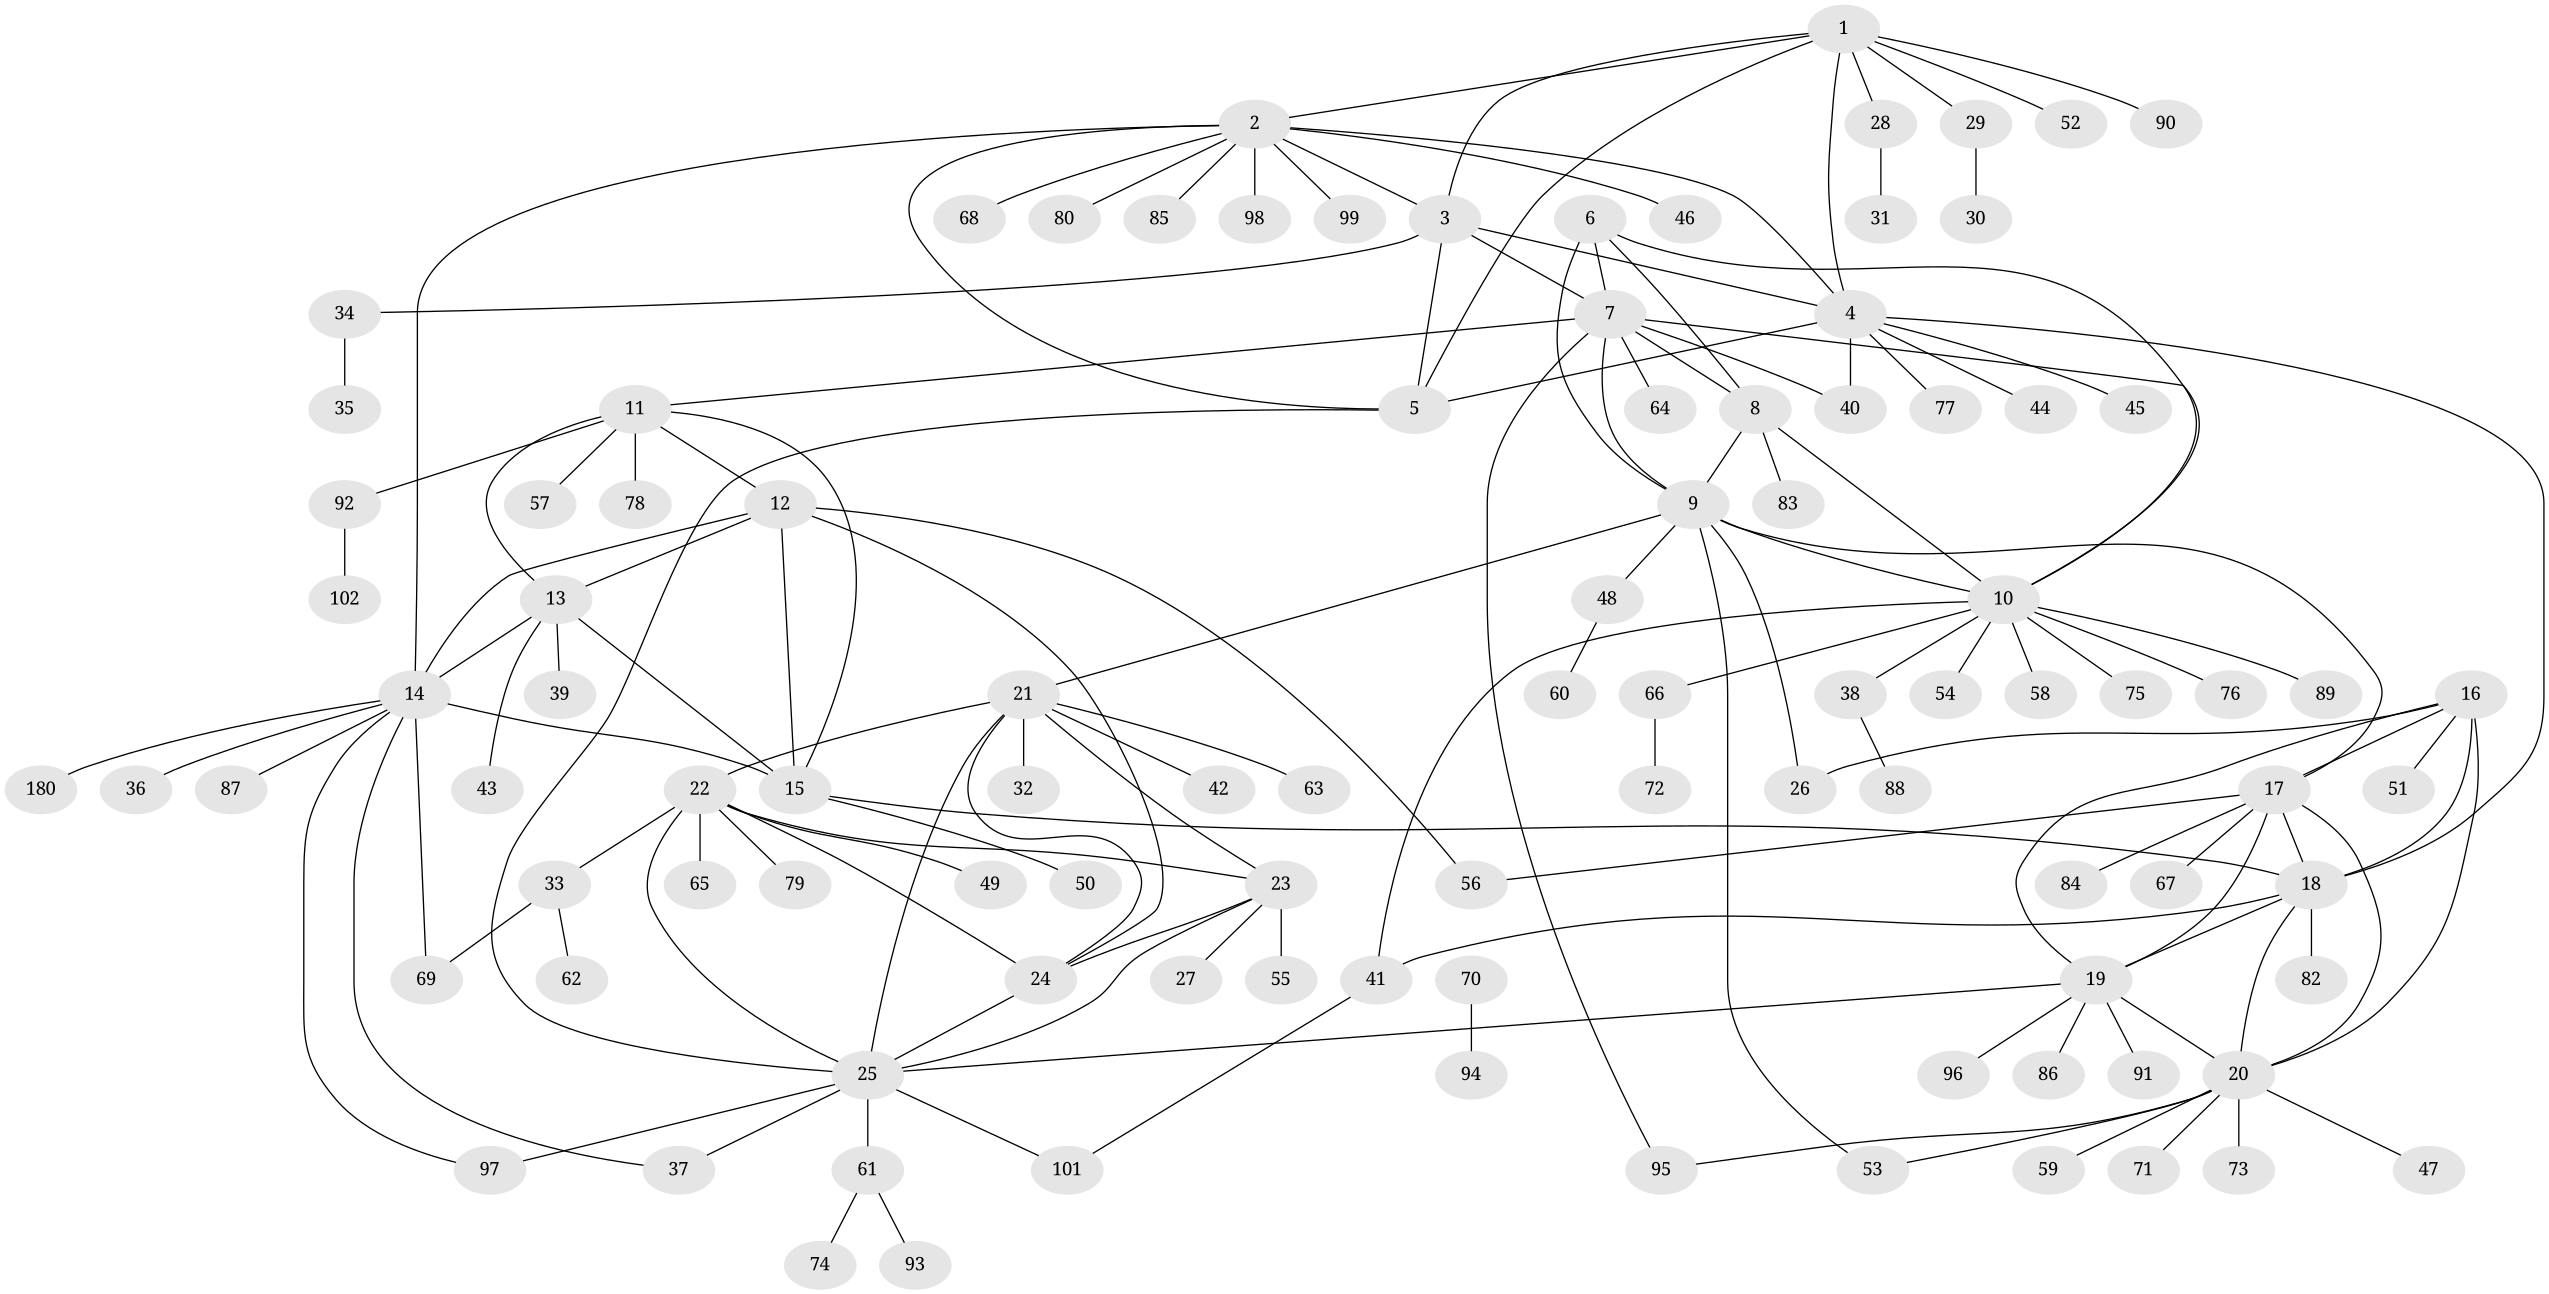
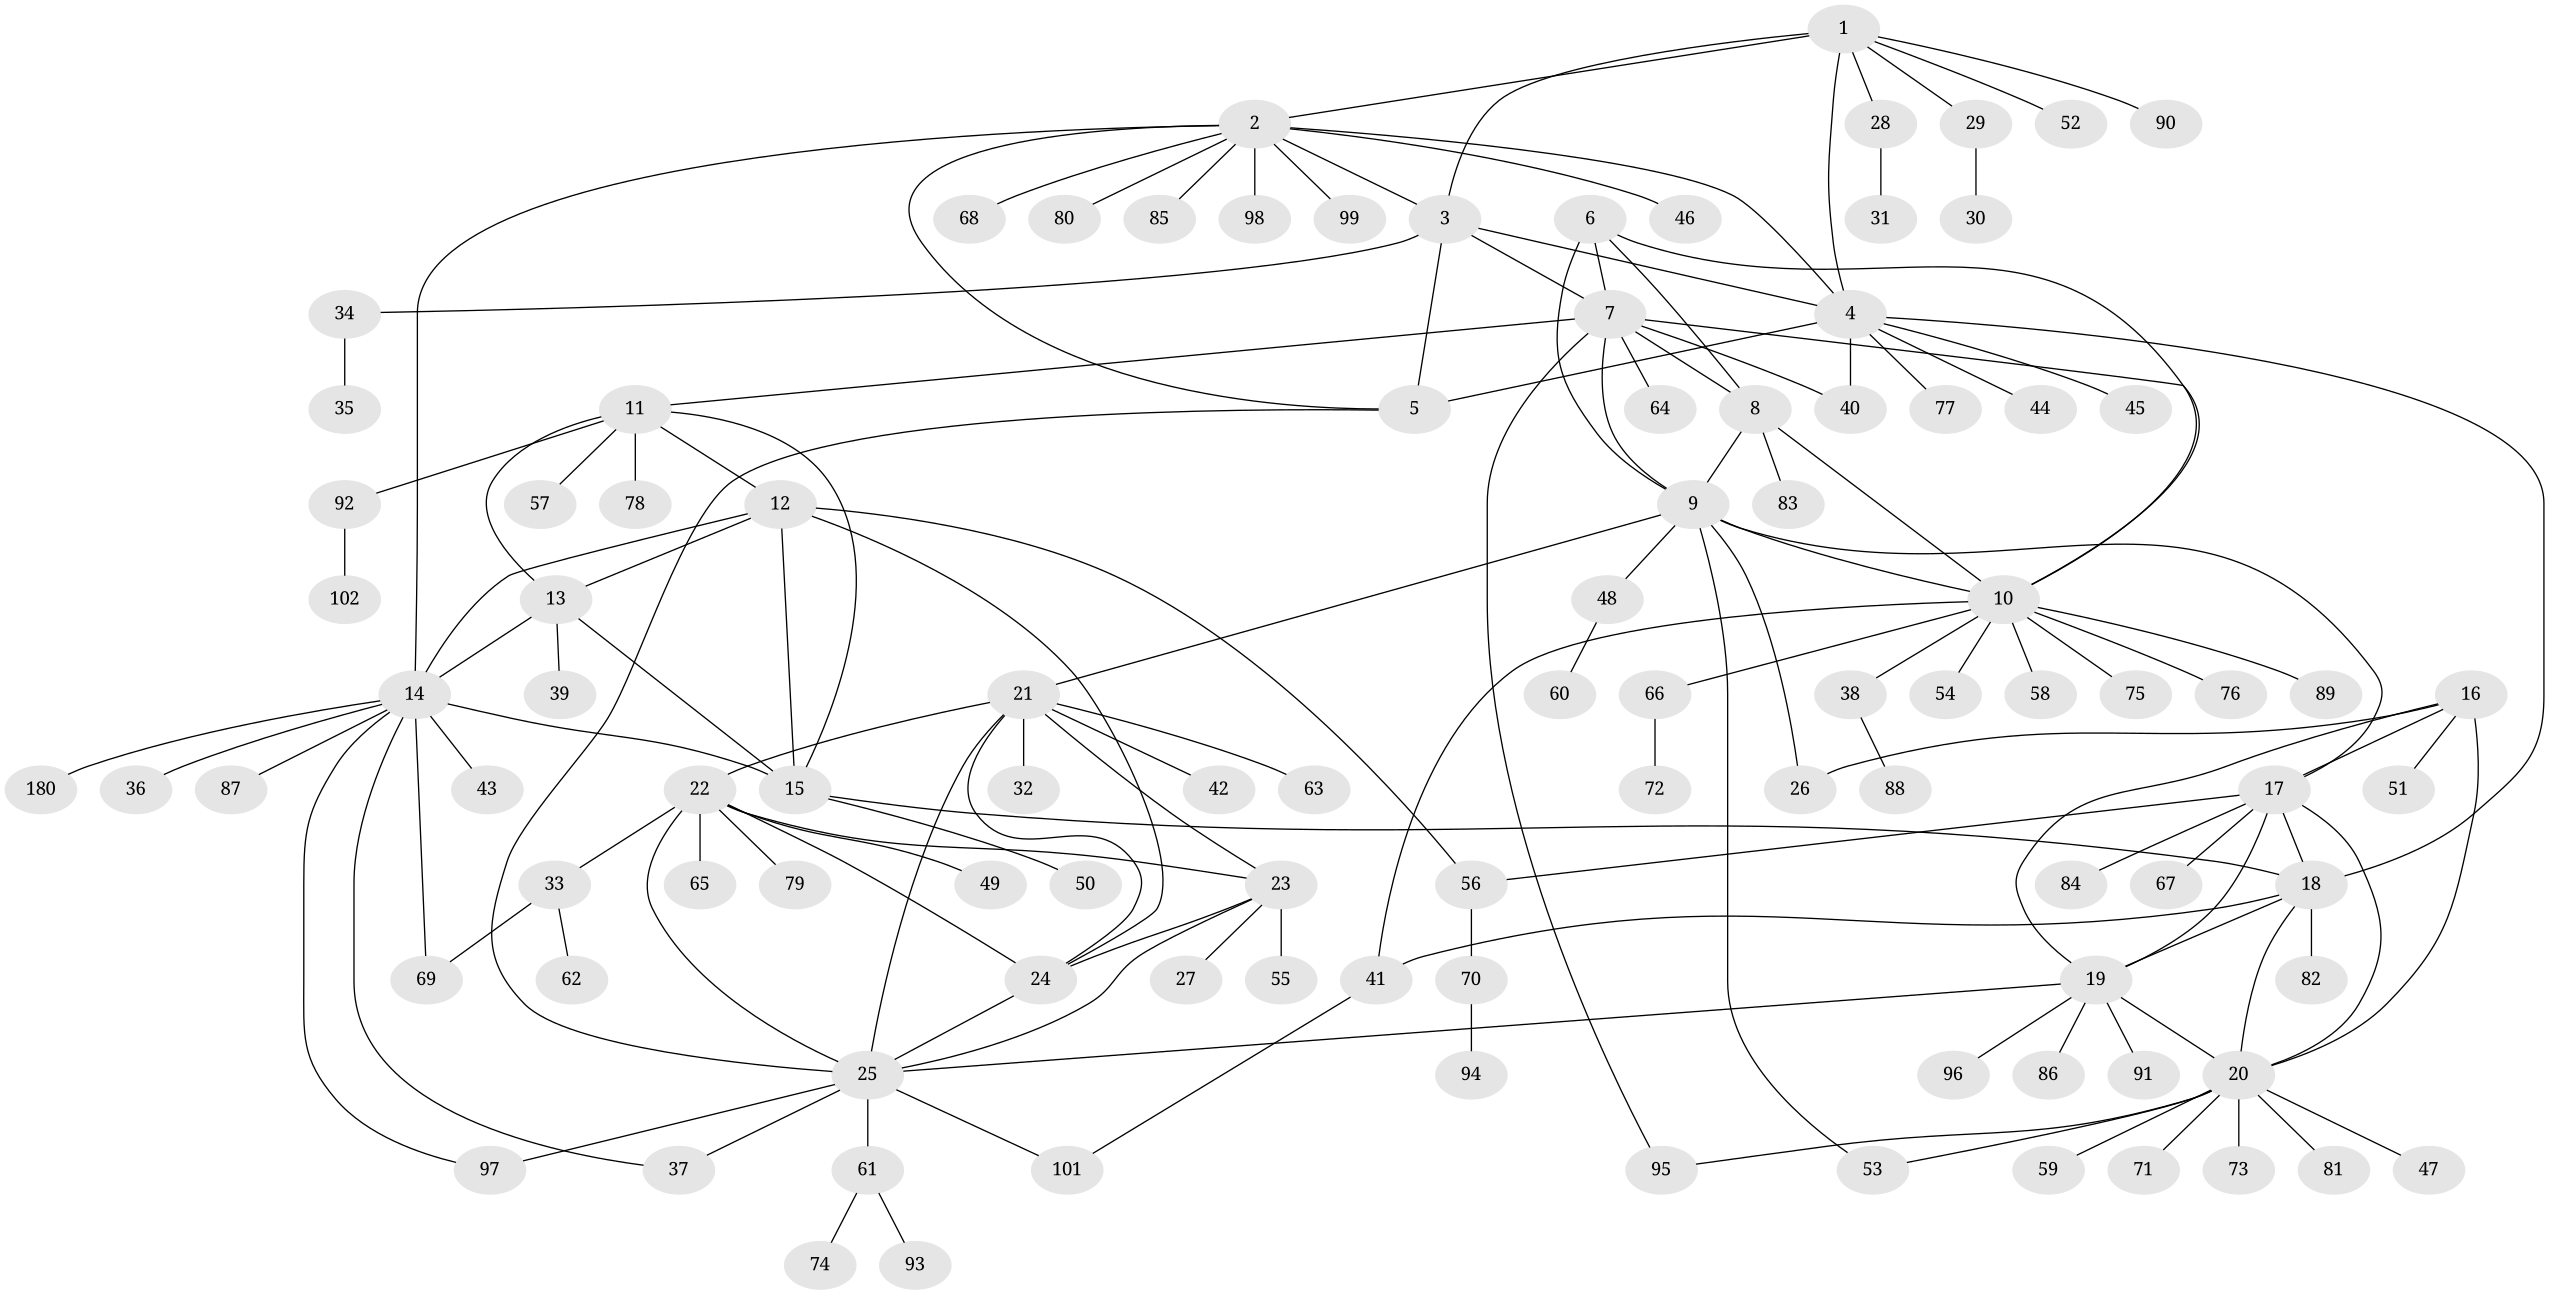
(1576, 167) -> none
(506, 690) -> (451, 742)
(2439, 821) -> none
none -> (1471, 933)
none -> (2334, 1170)
